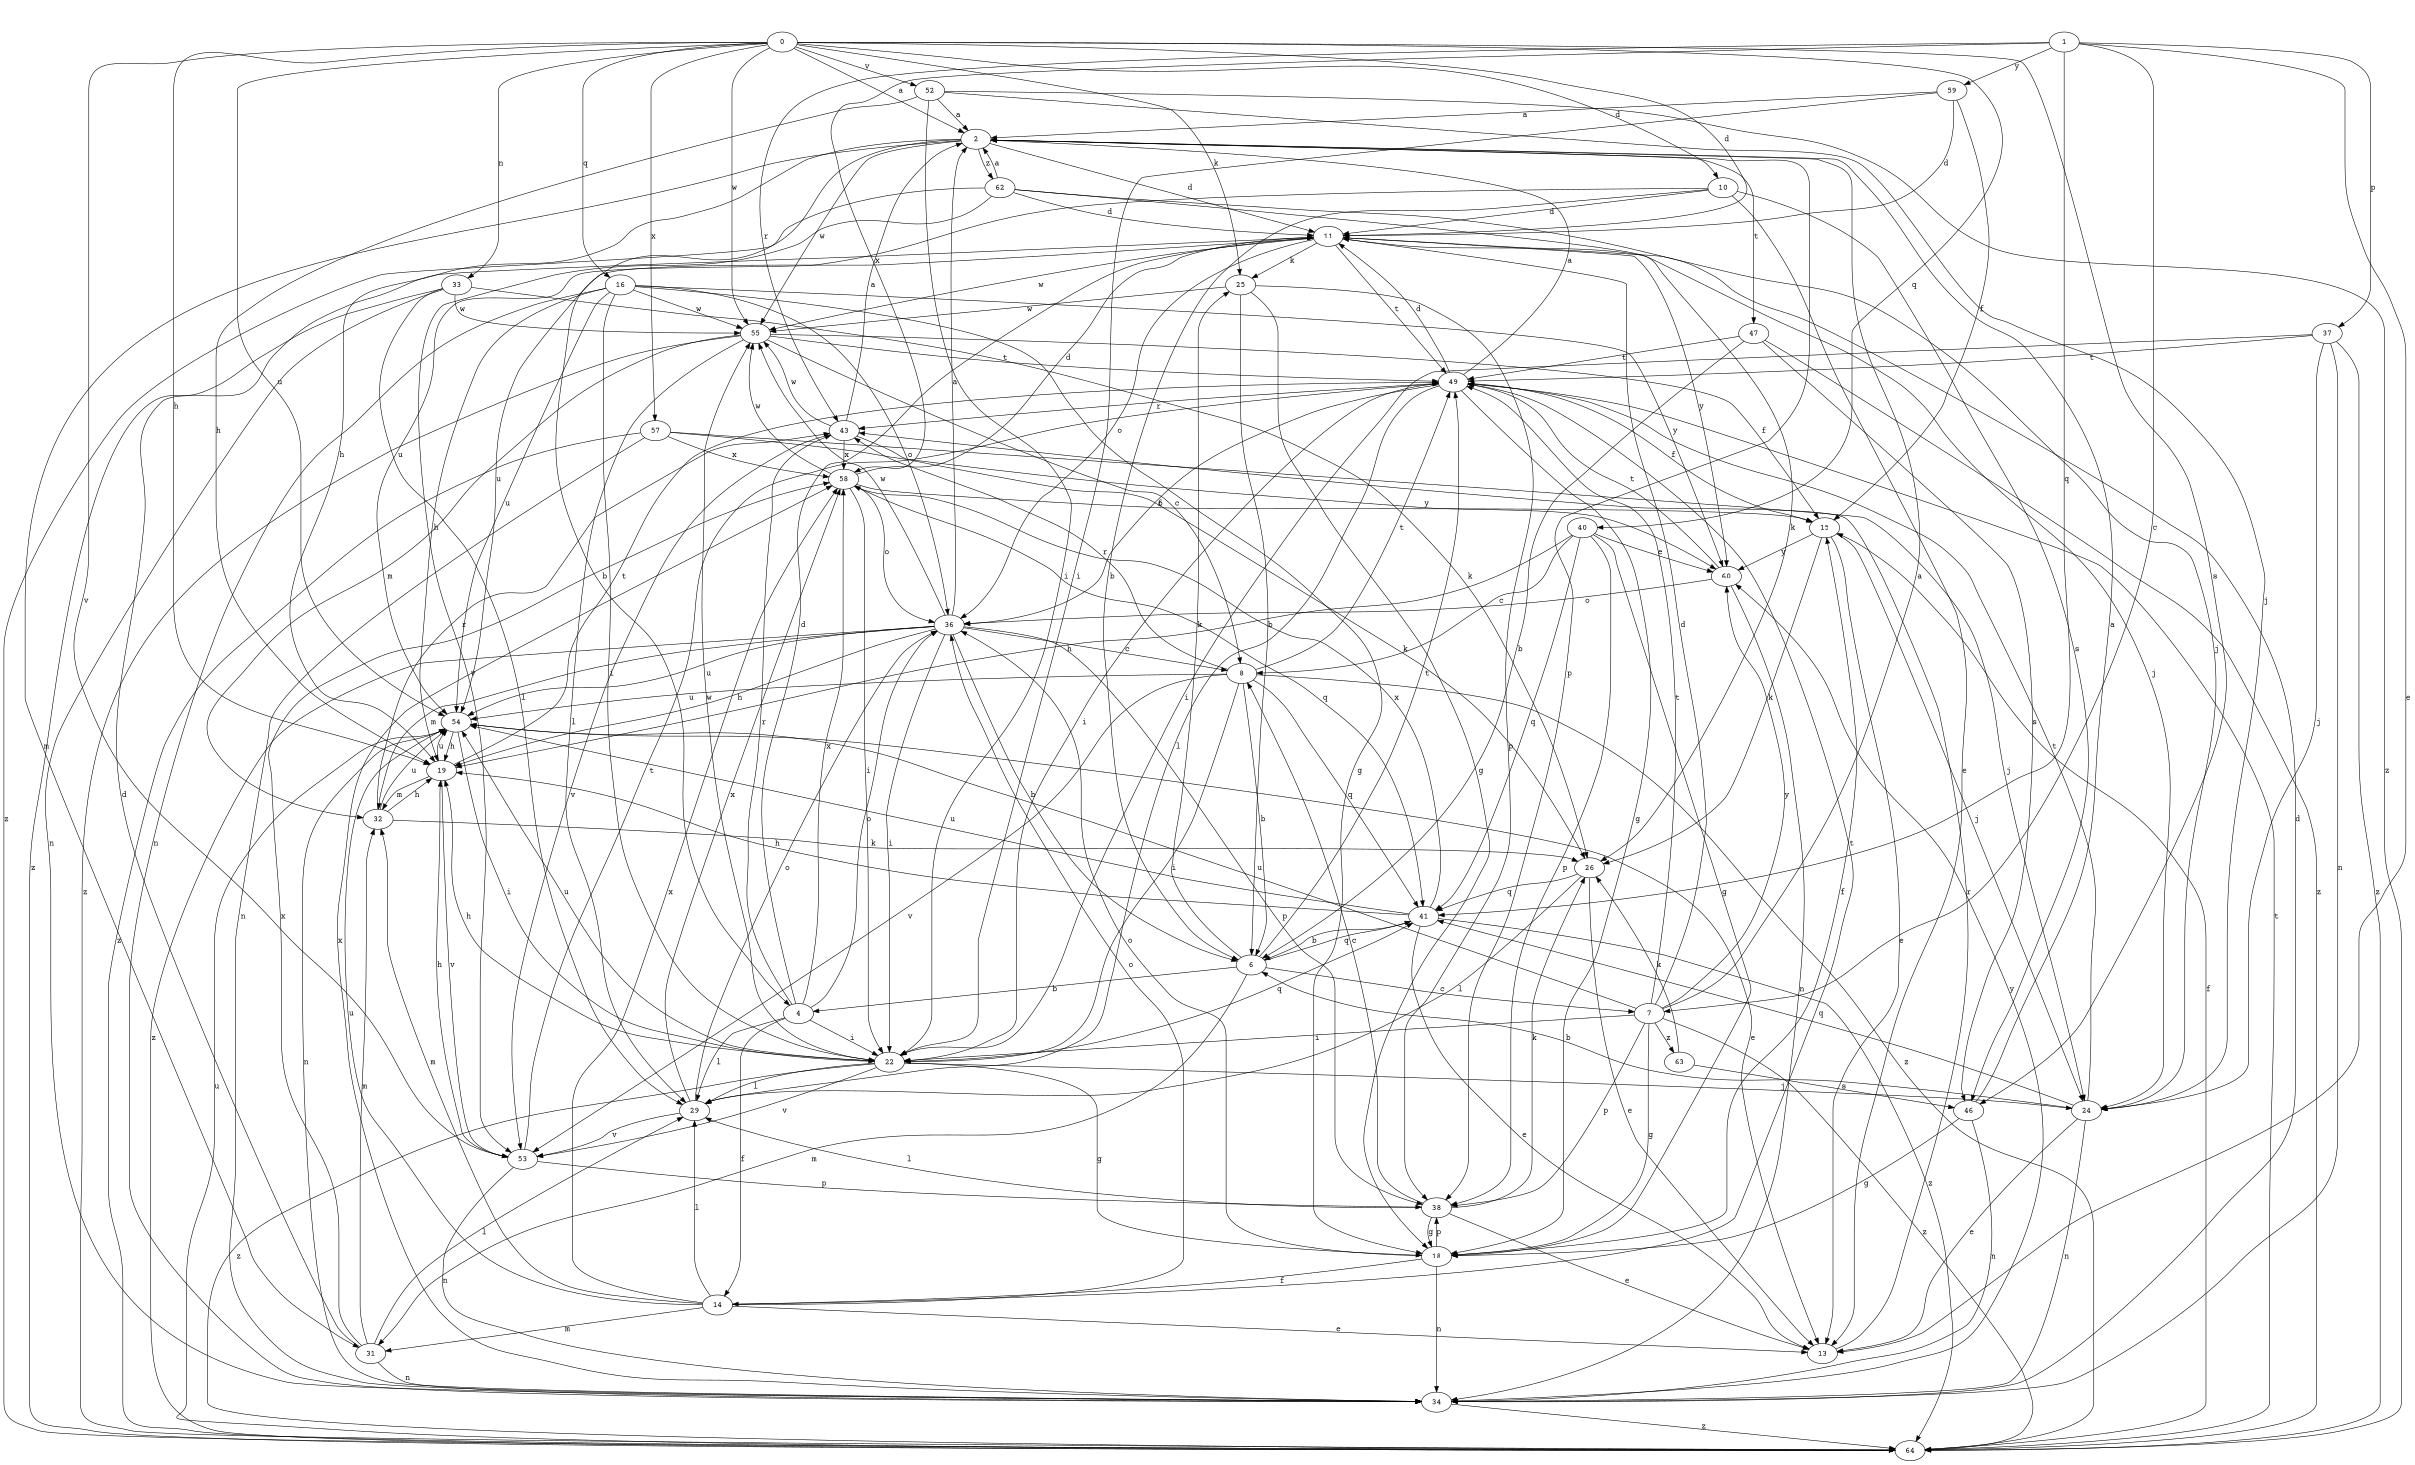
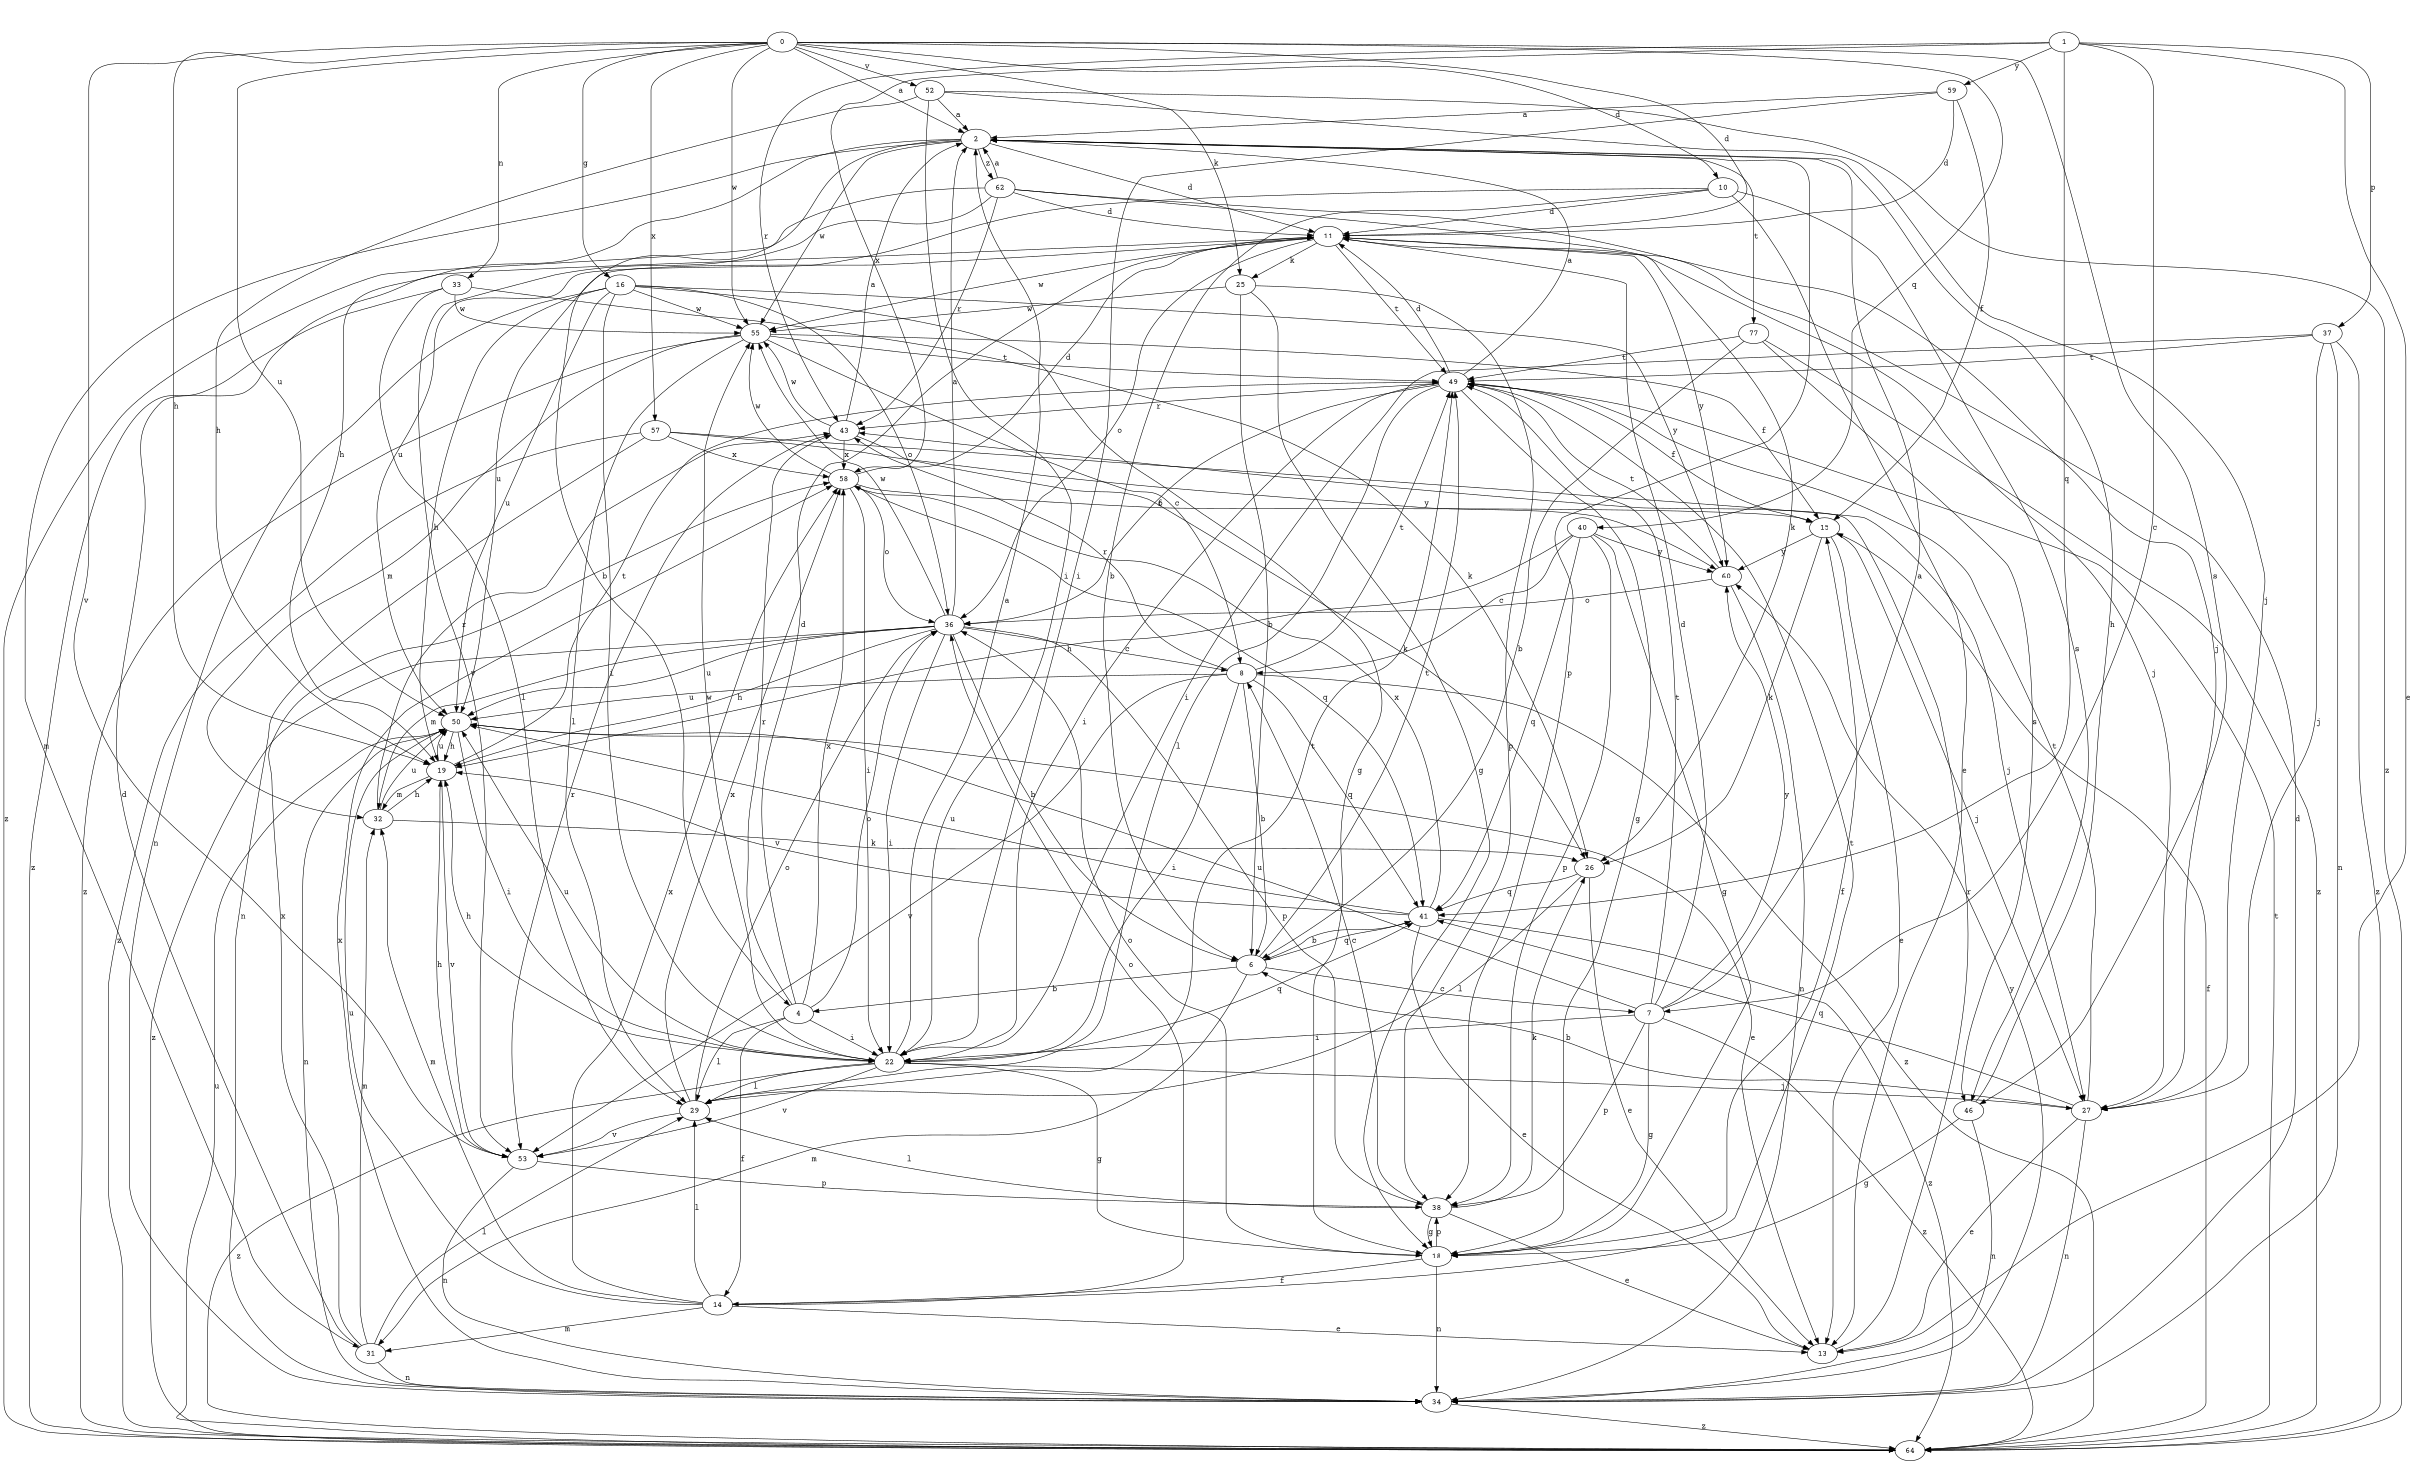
(585, 163) -> (585, 163)
none -> (957, 304)
(1754, 333) -> (1754, 333)
(748, 498) -> (1196, 909)
(1660, 552) -> (1660, 552)
none -> (1002, 605)
(2112, 625) -> (2112, 625)
(1196, 653) -> none
(456, 722) -> (456, 722)
(573, 795) -> (573, 795)
(777, 844) -> (777, 844)
(1679, 1062) -> none
(2086, 1111) -> (2086, 1111)
(176, 1337) -> none
